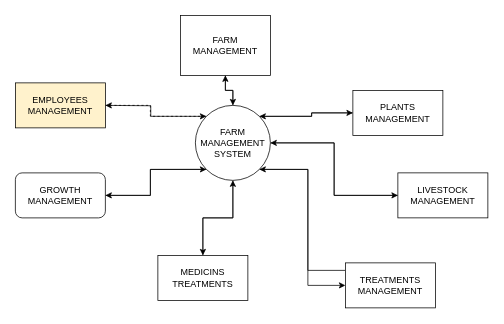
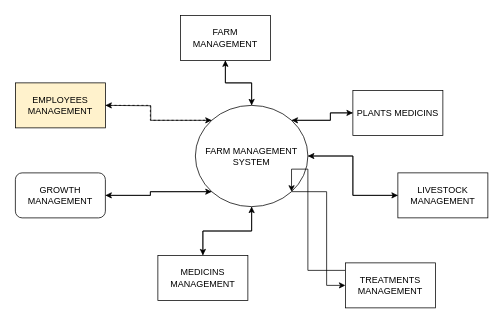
(225, 45) -> (225, 38)
(398, 113) -> (398, 113)
(233, 143) -> (252, 156)
(203, 278) -> (203, 278)
